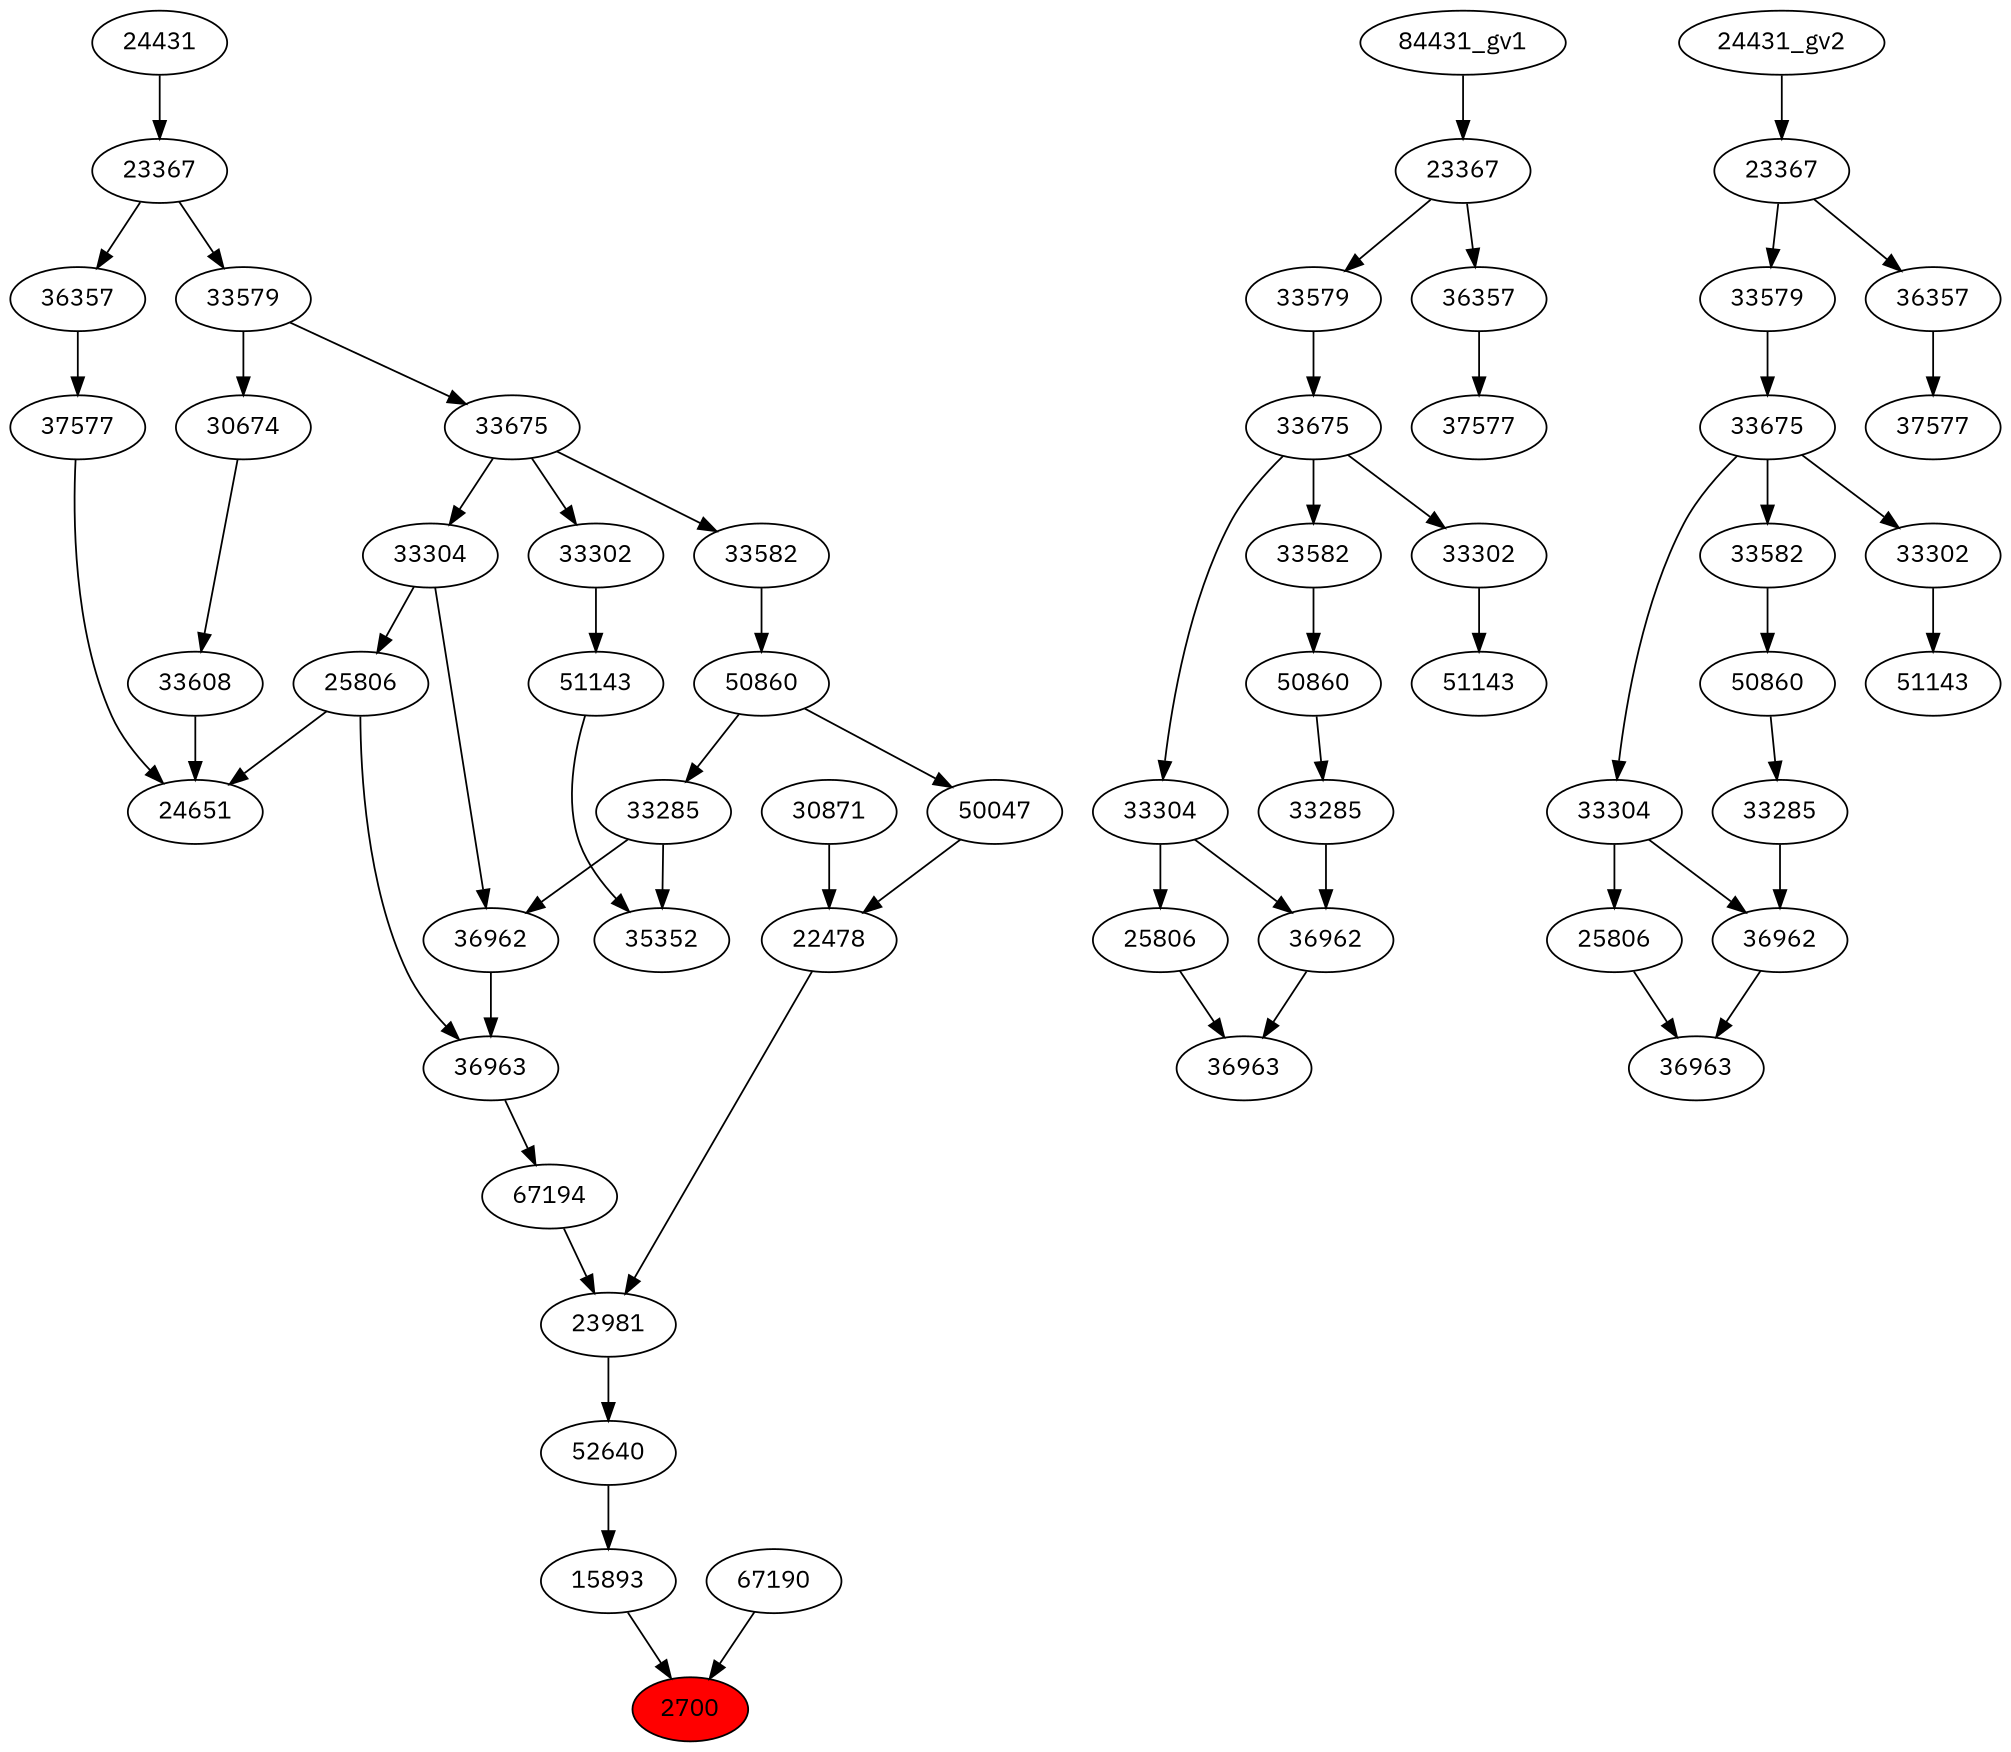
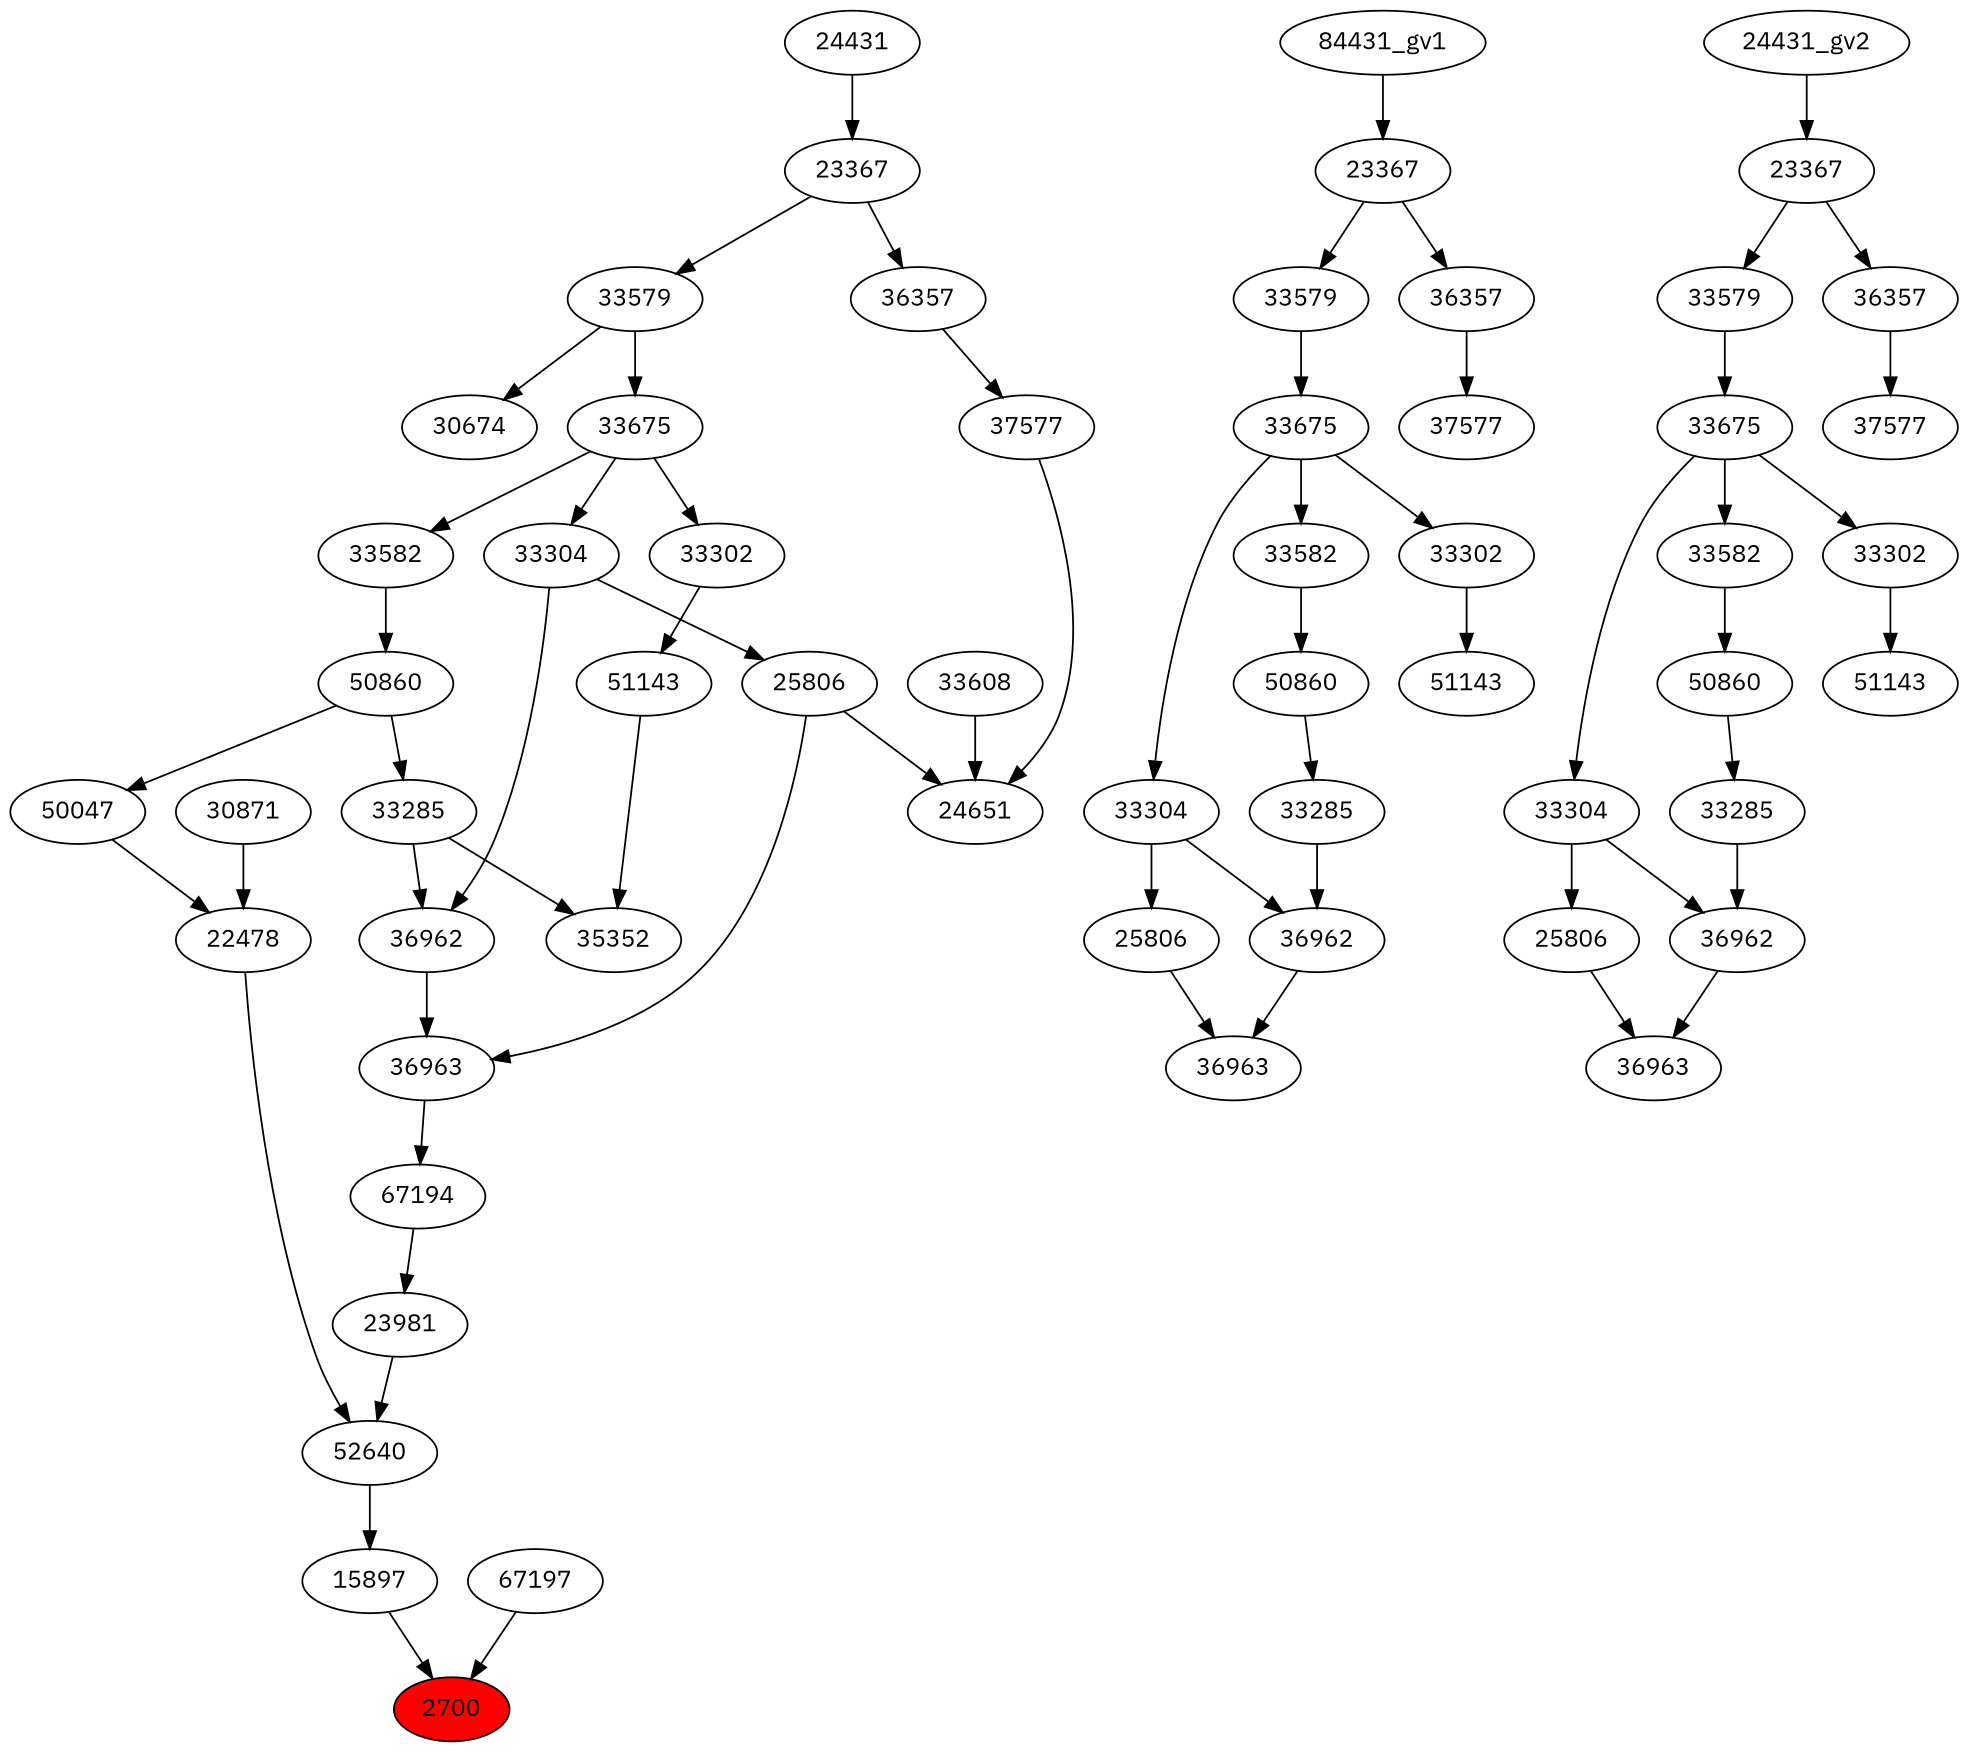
(221, 546) -> none
(723, 1125) -> (274, 1194)
(608, 1581) -> (370, 1581)
(774, 1581) -> (535, 1581)
